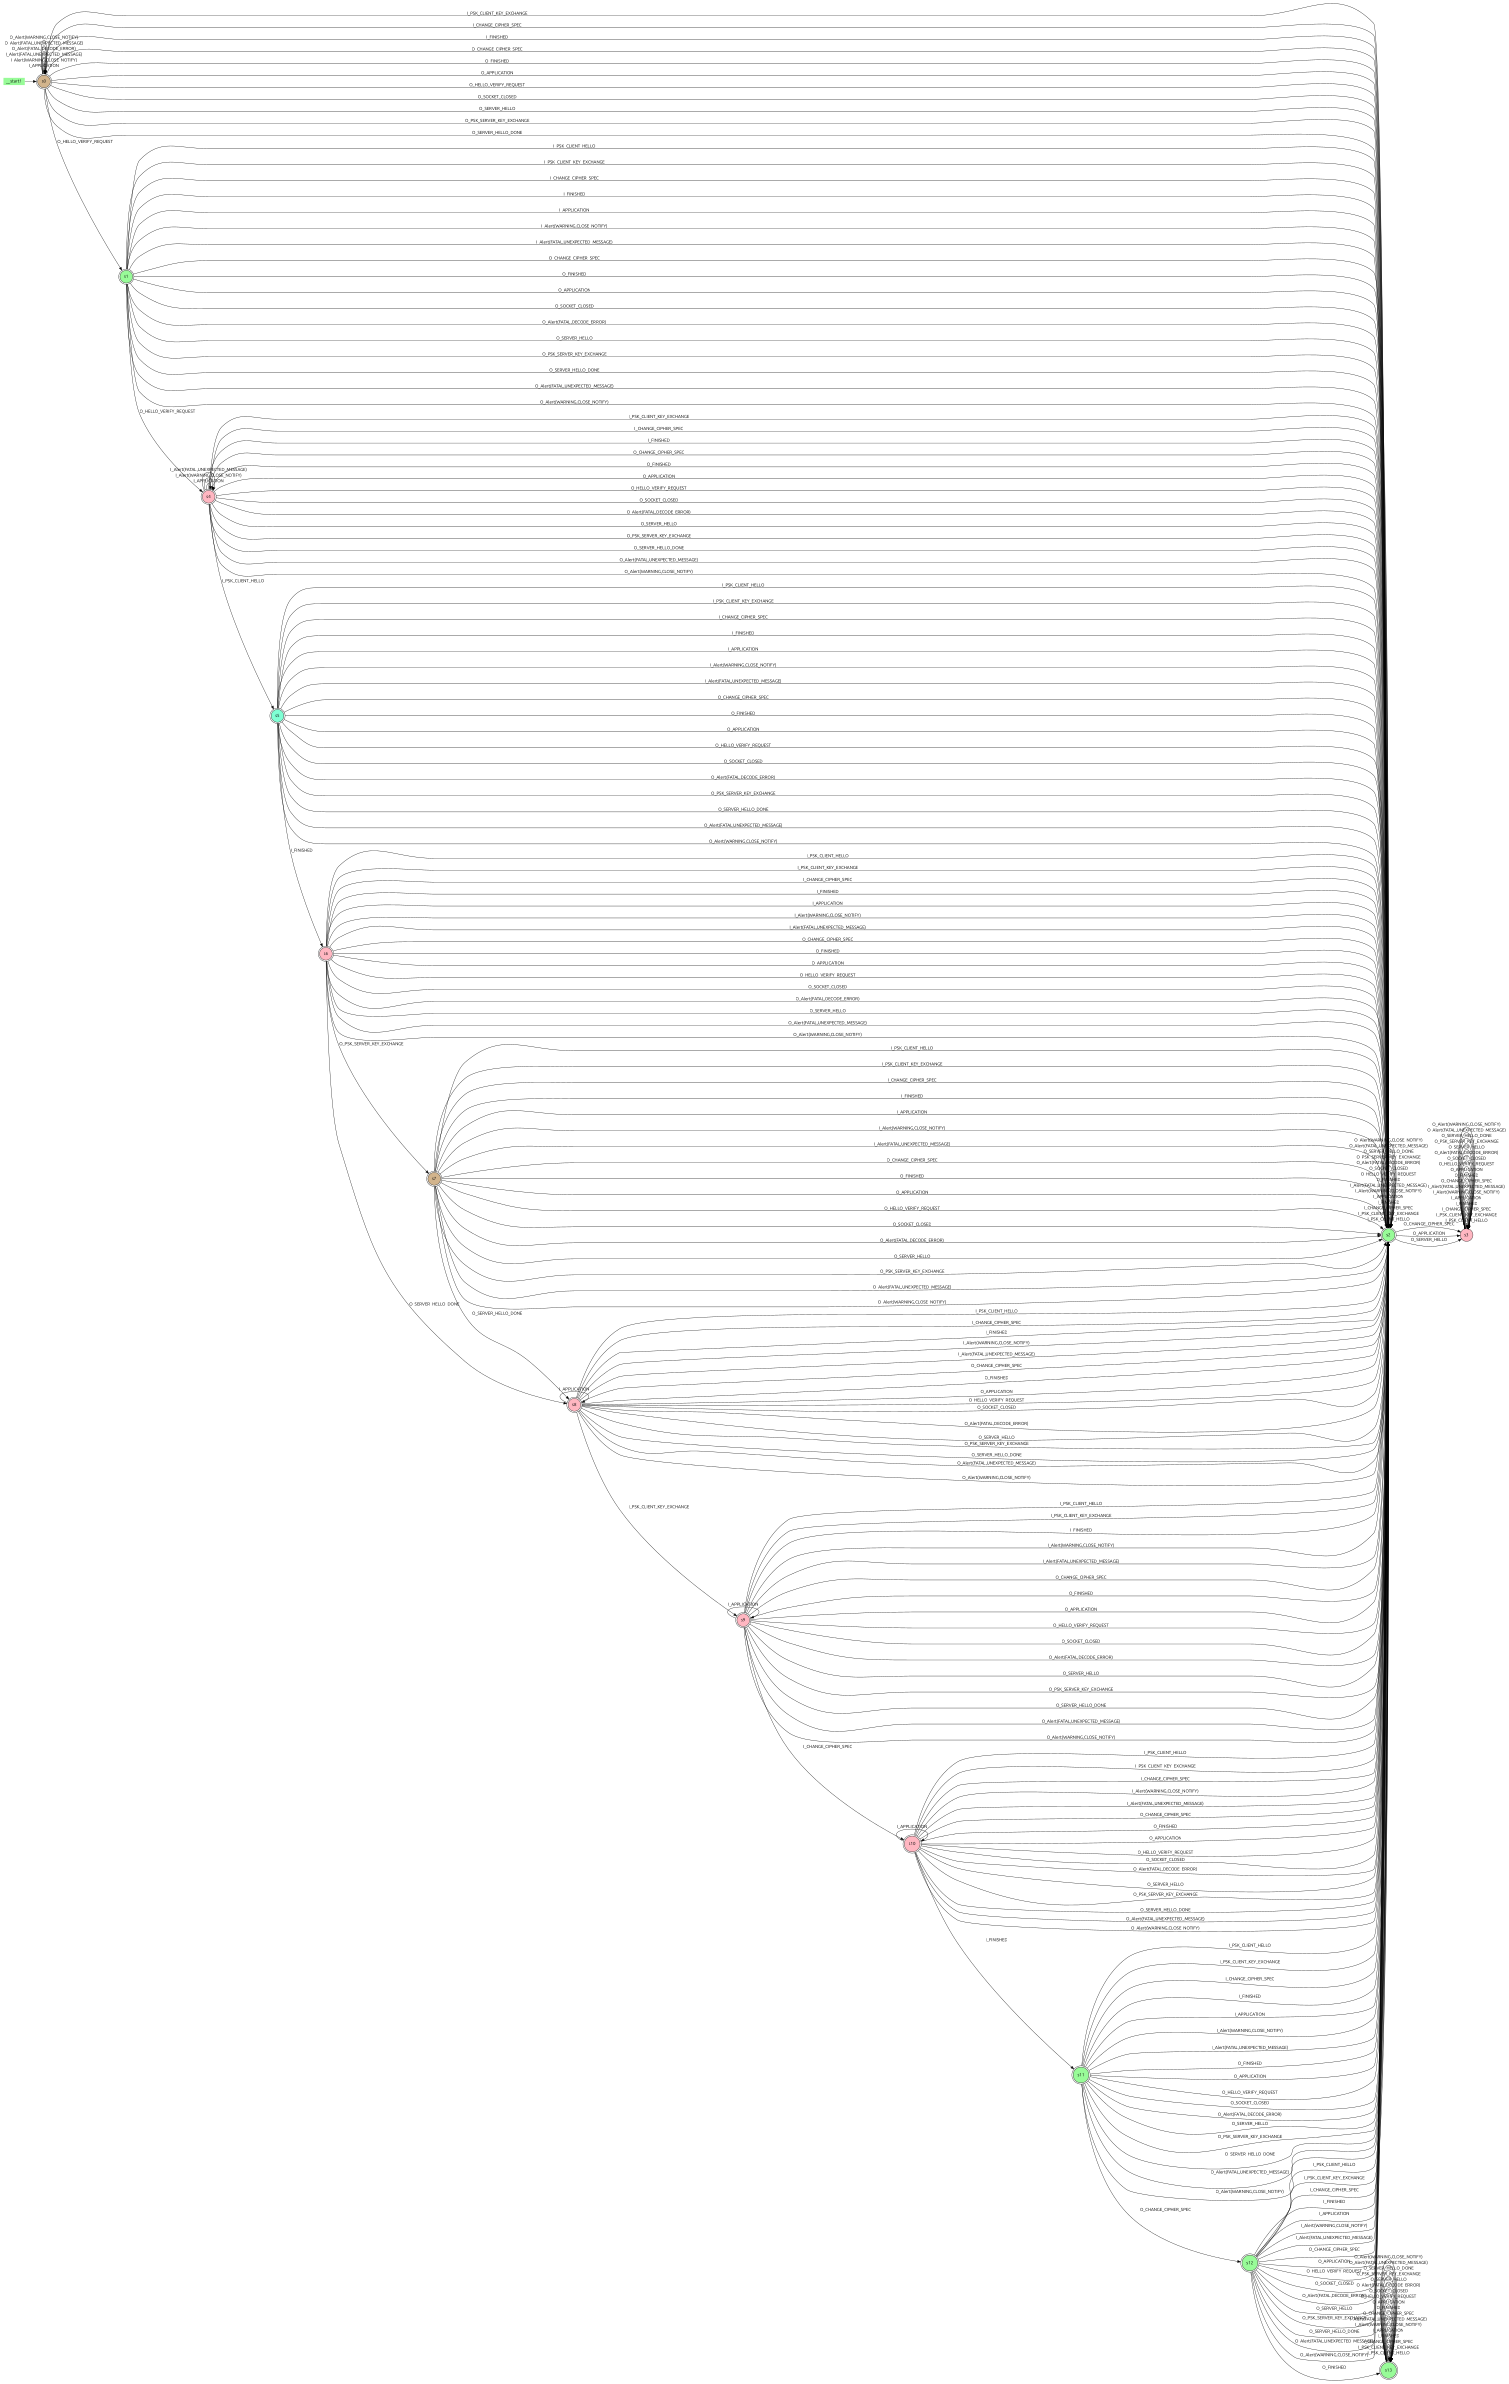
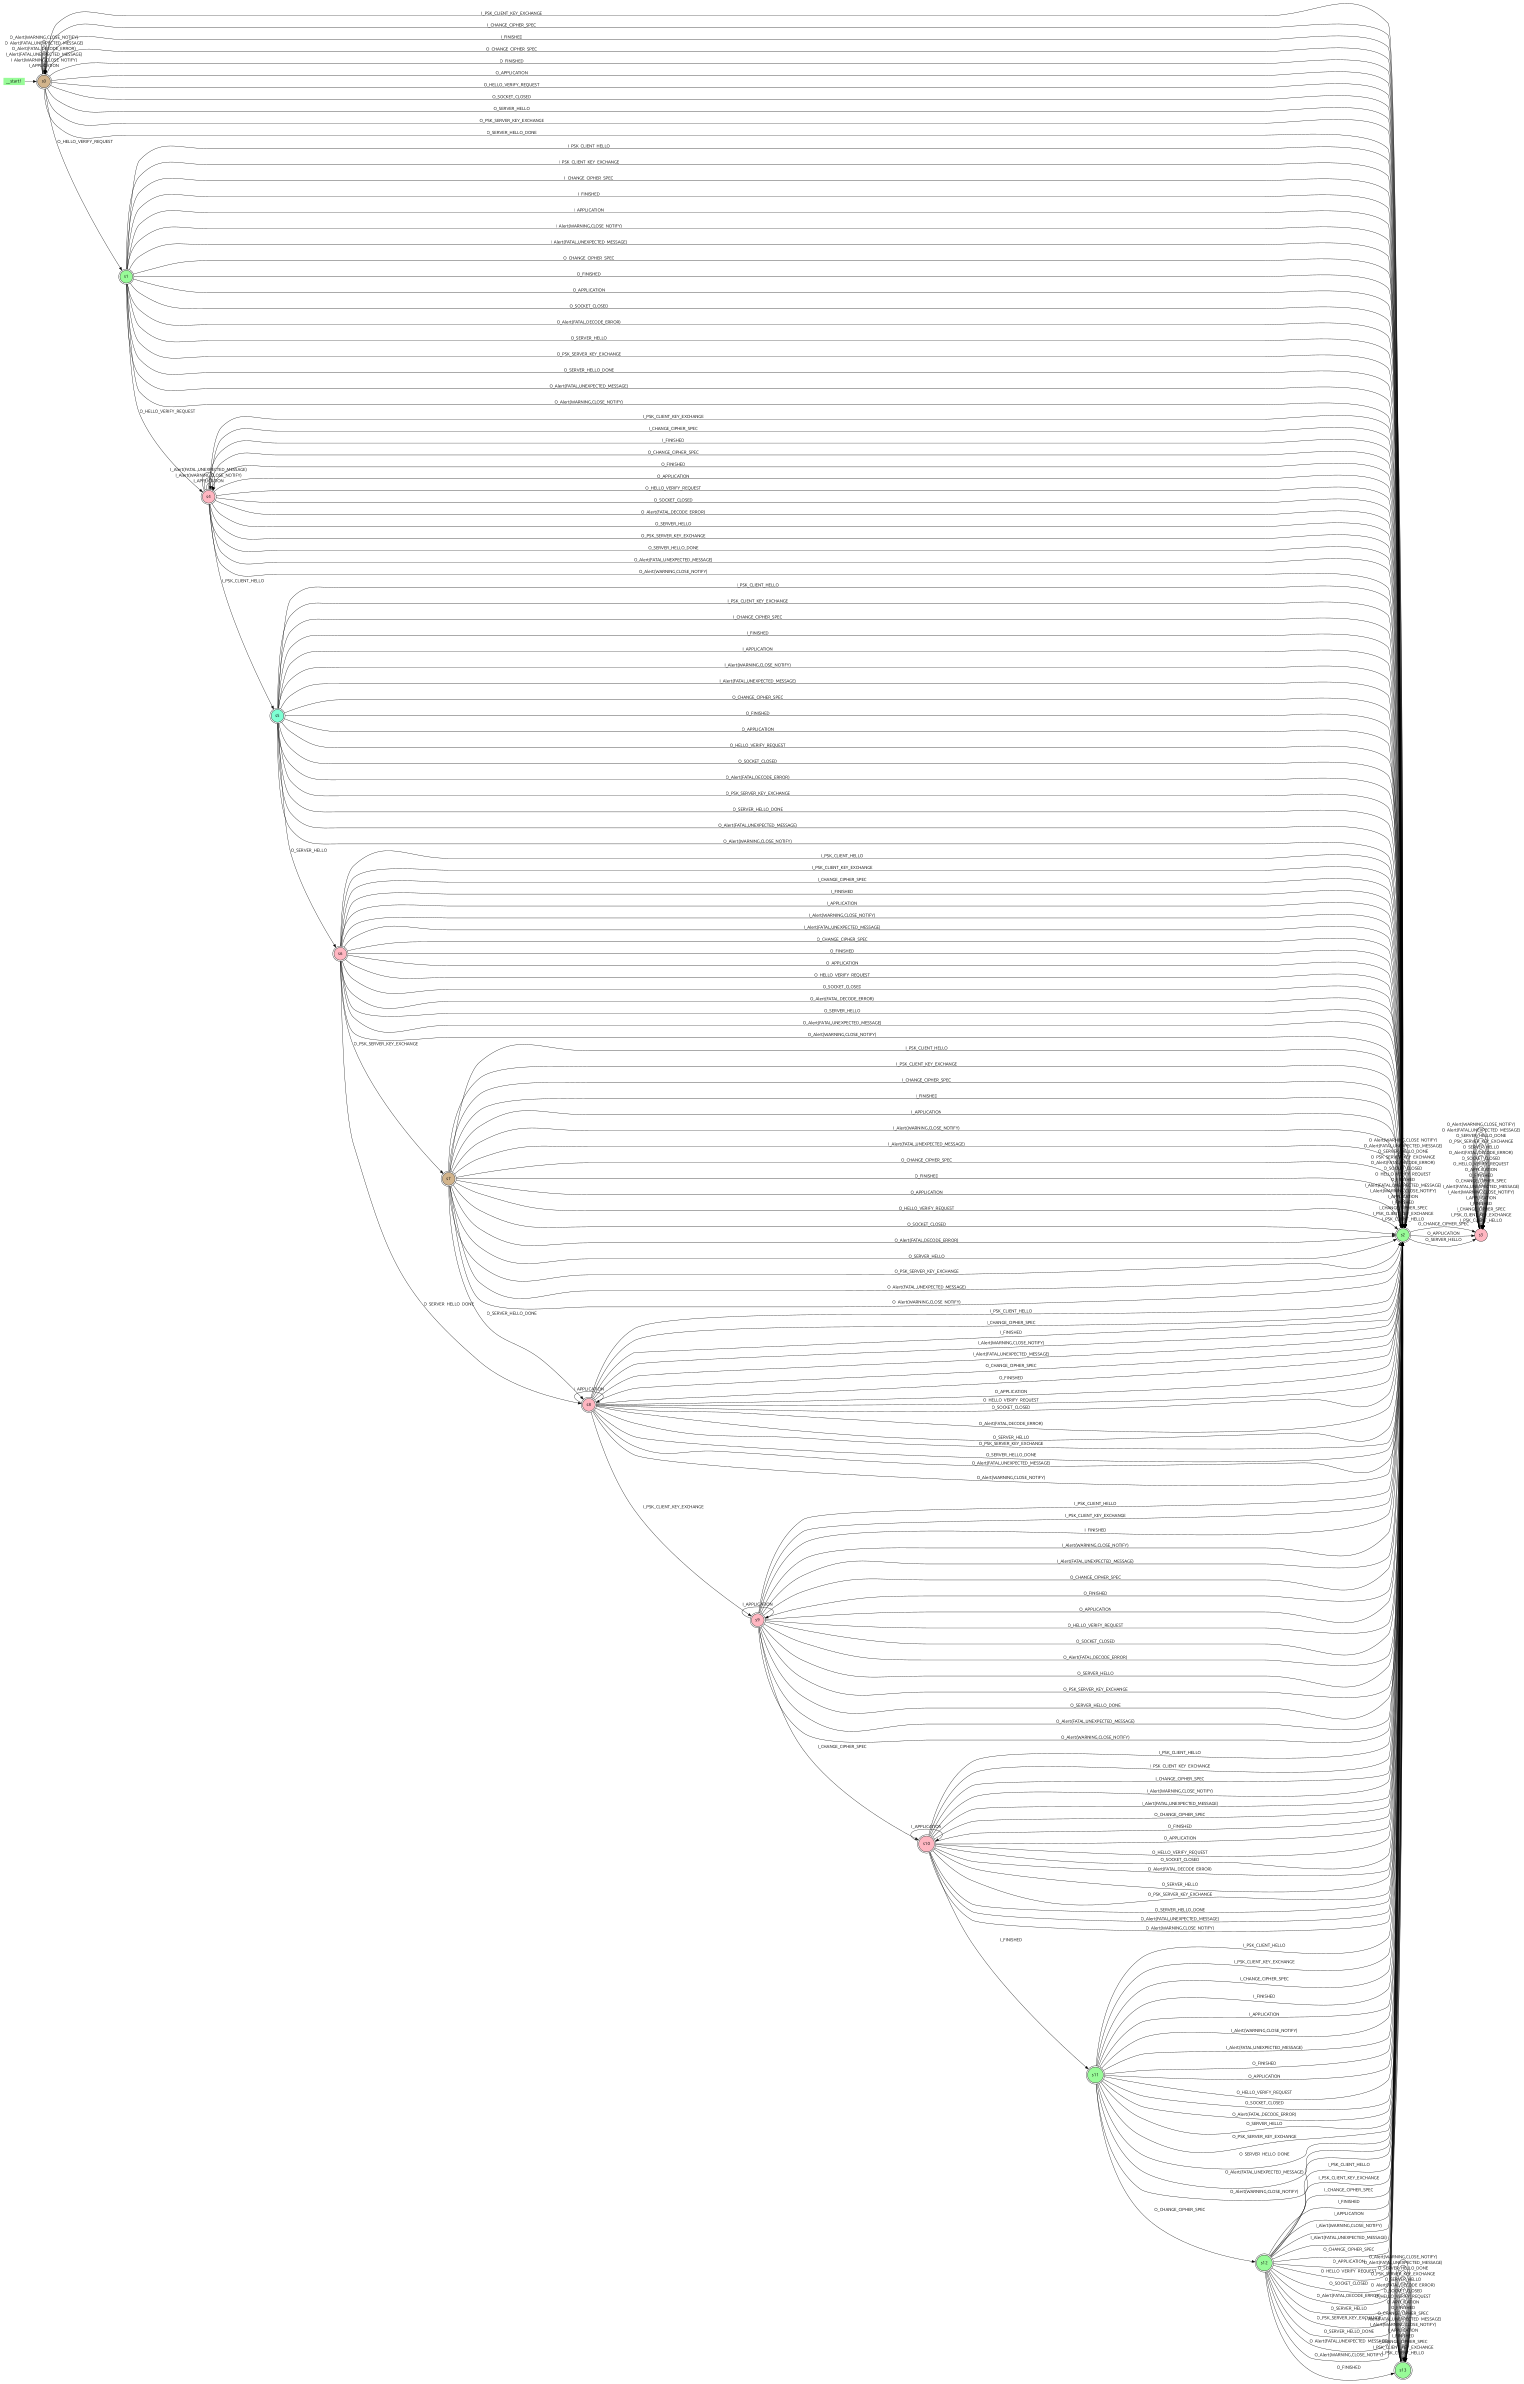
(302, 851) -> (309, 851)
